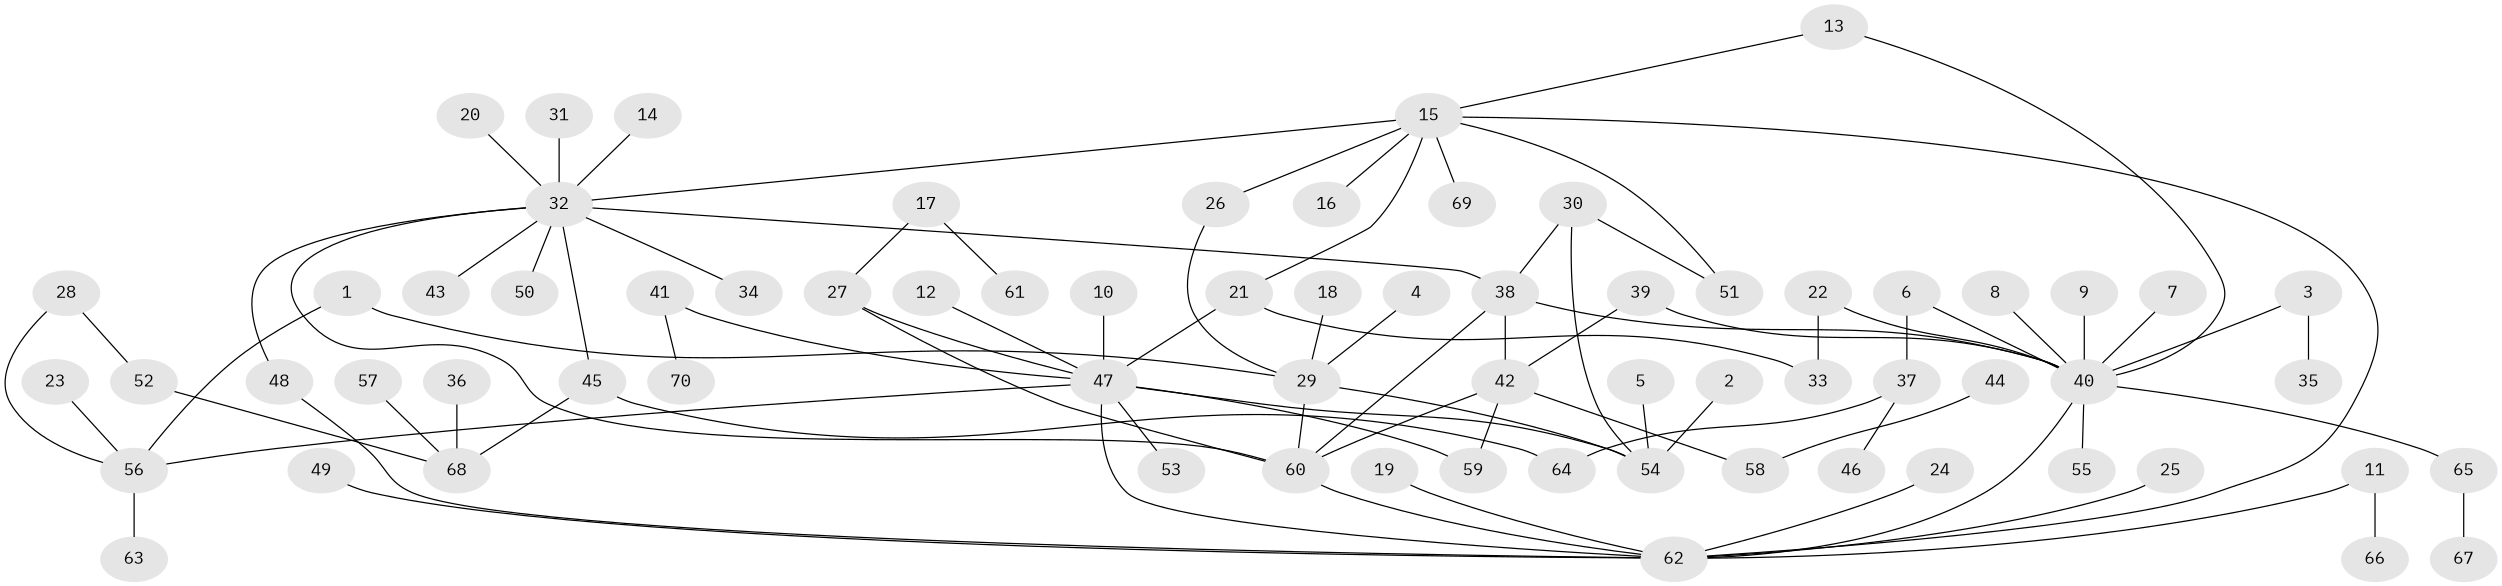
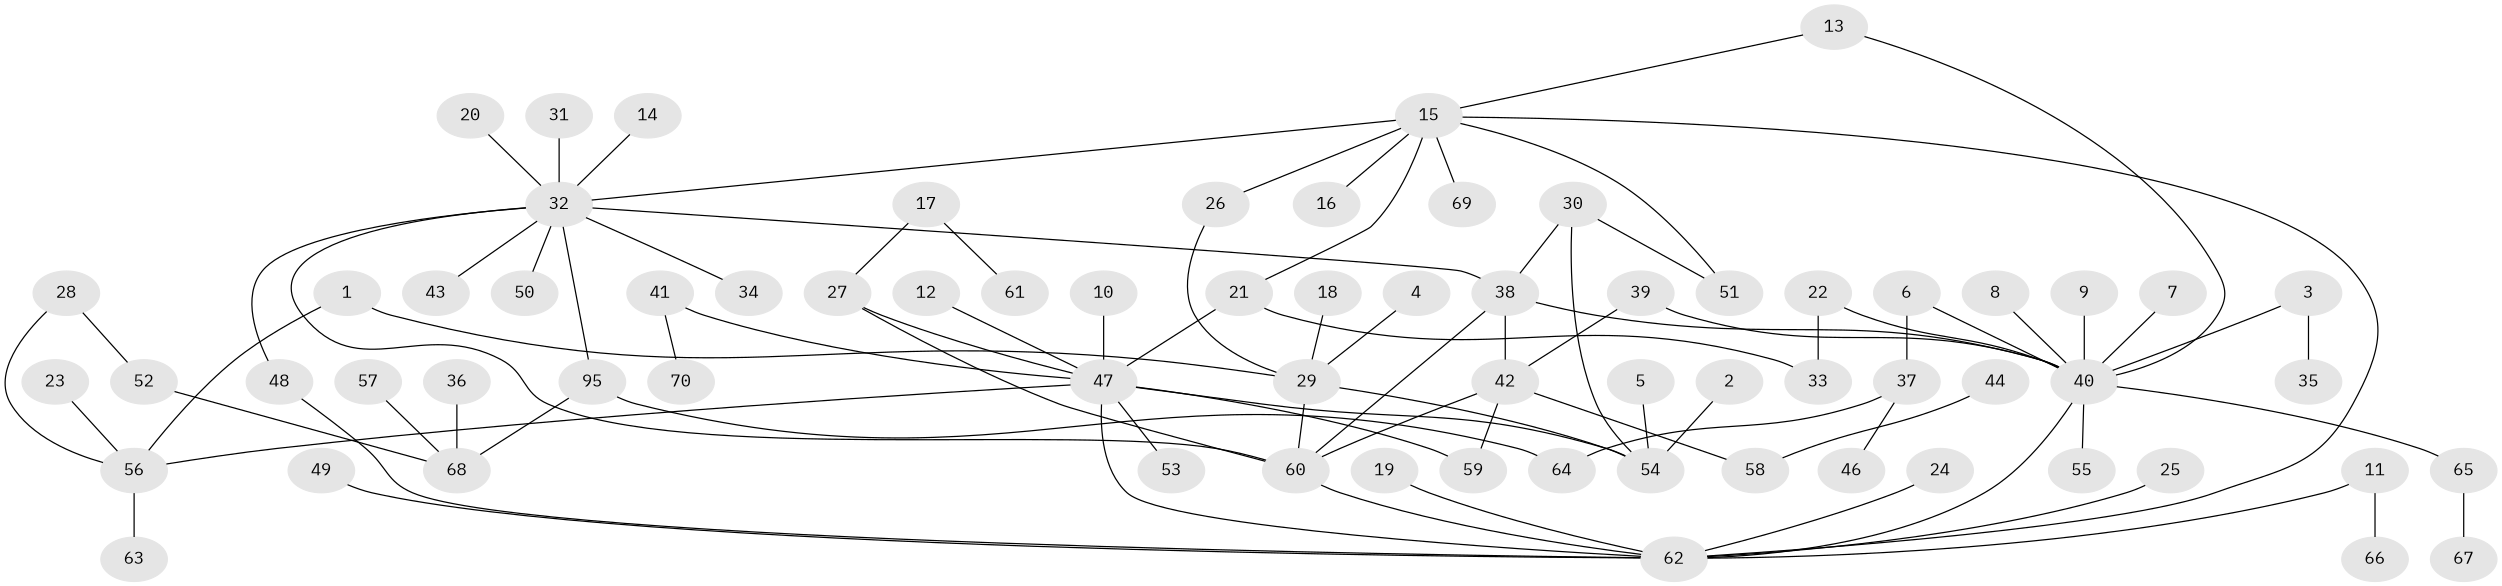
(592, 382) -> (592, 382)
